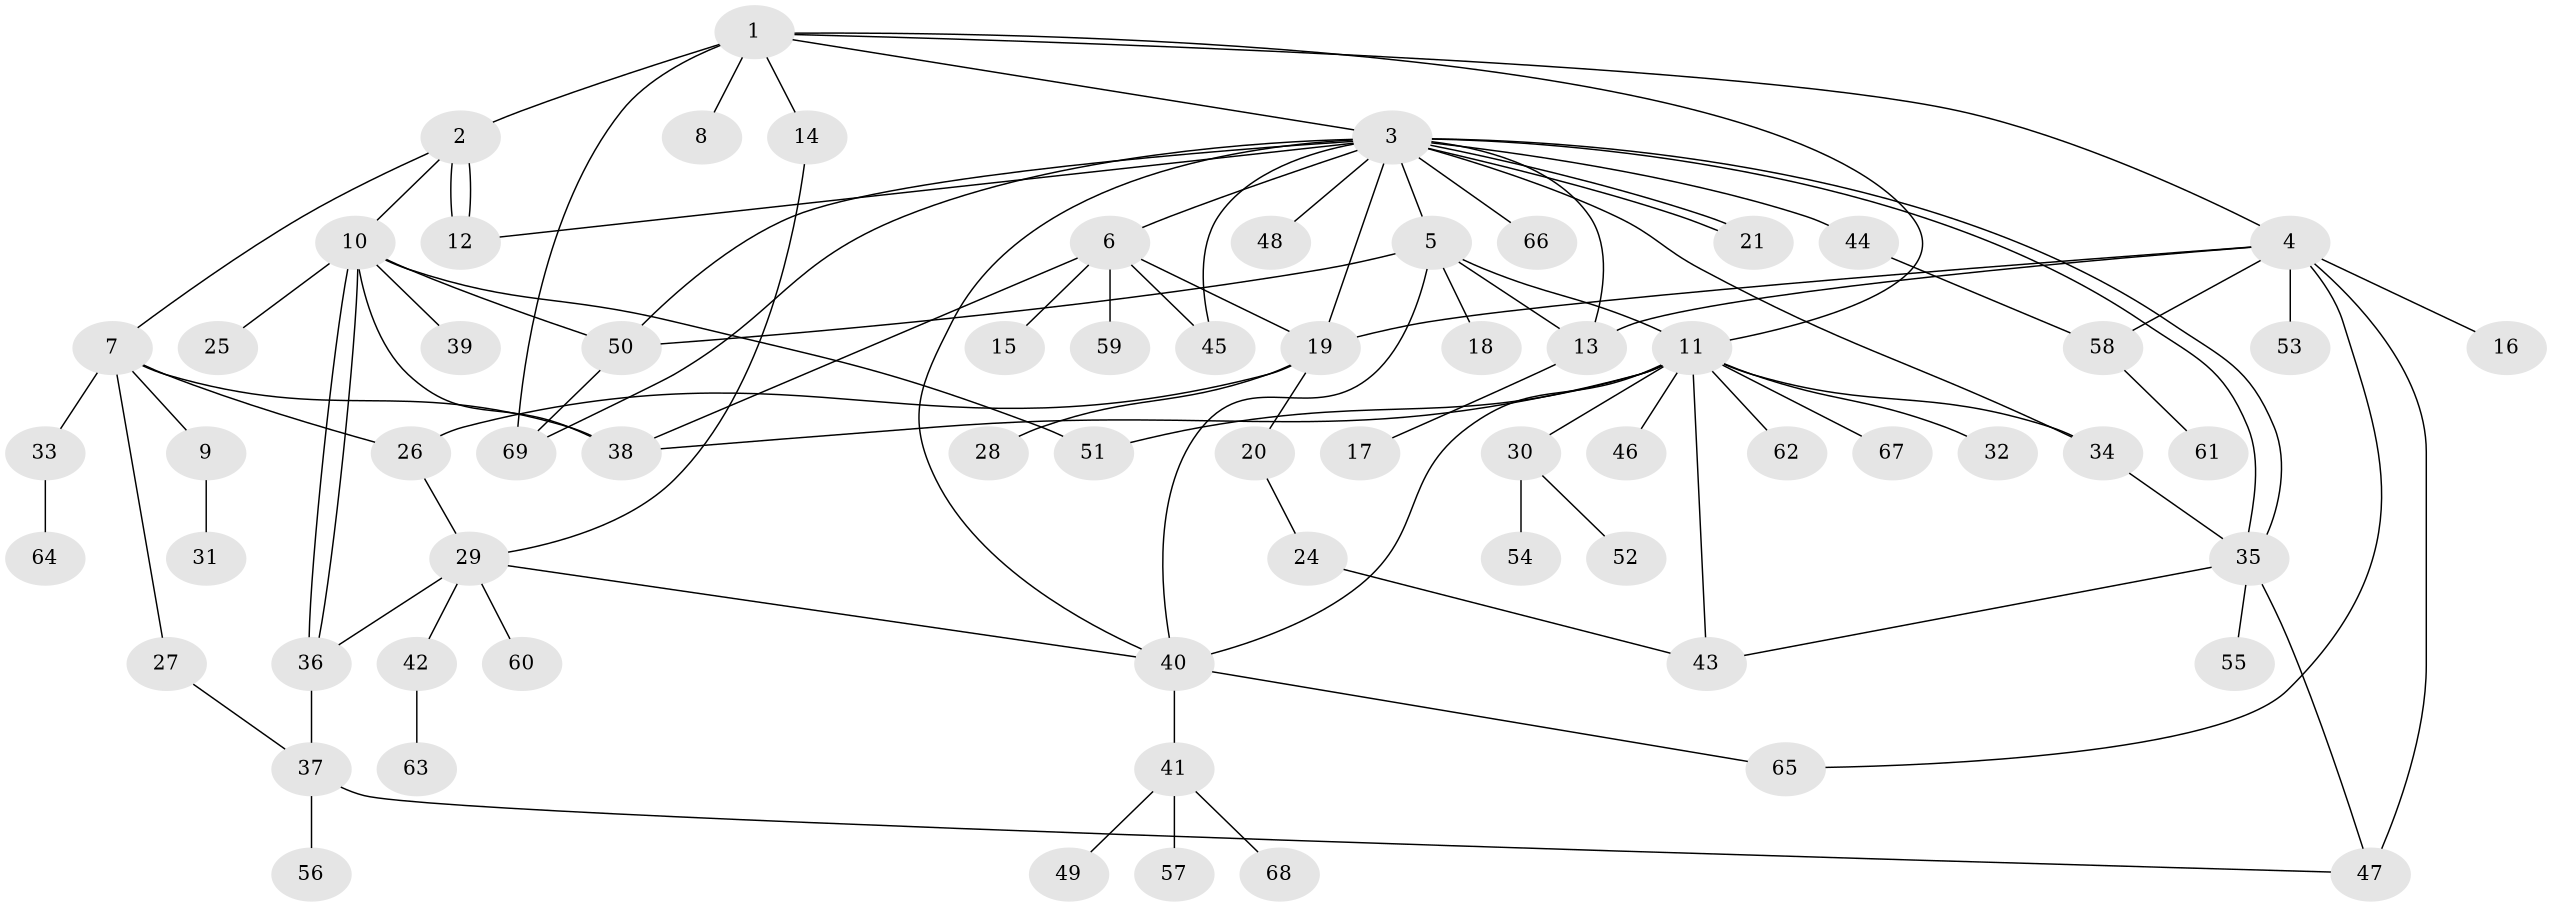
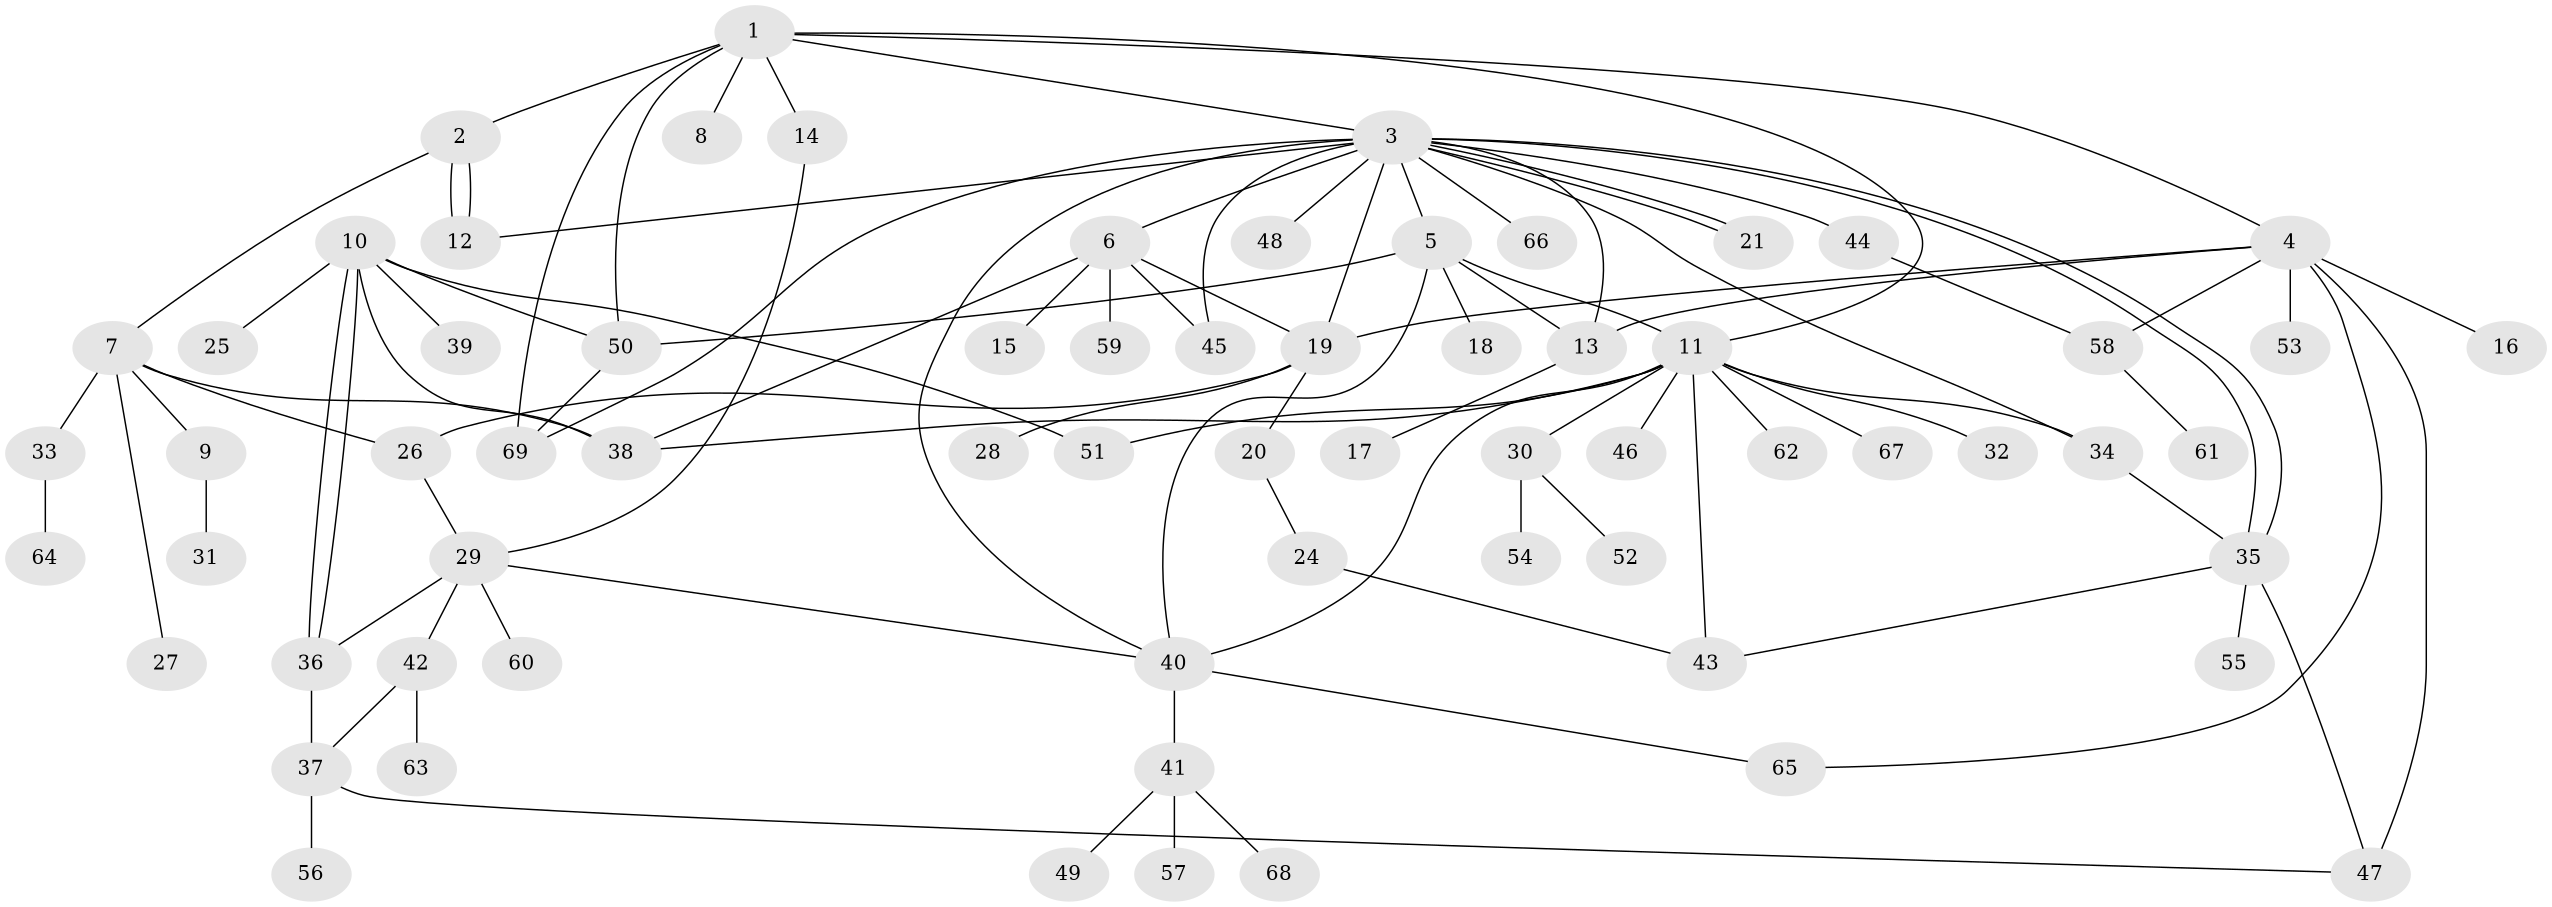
(978, 177) -> (627, 166)
(408, 190) -> none
(239, 717) -> (364, 716)
